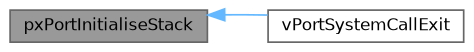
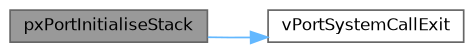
(246, 15) -> (229, 37)
